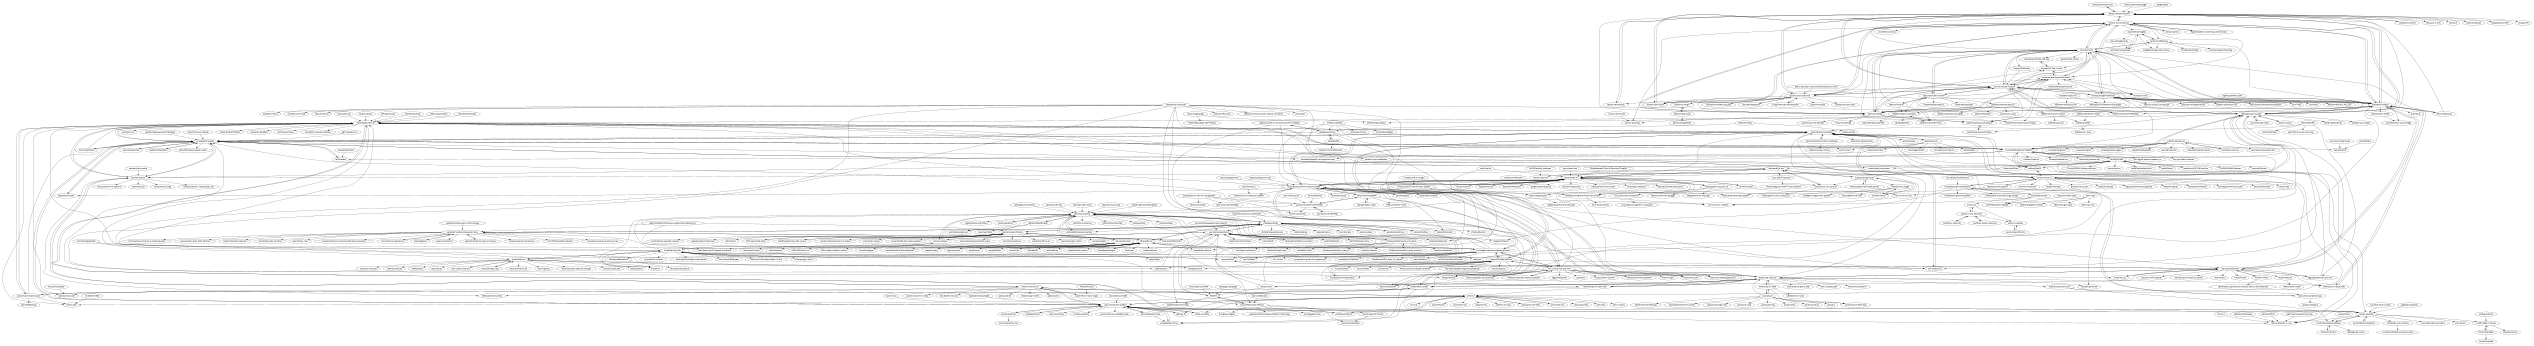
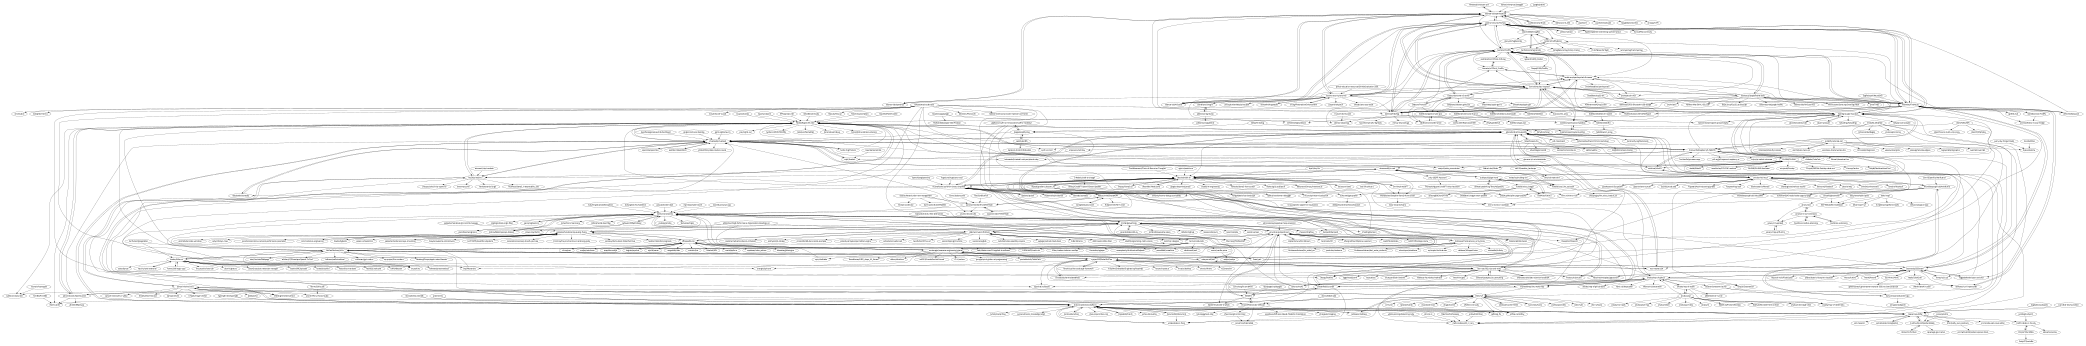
(1008, 318) -> (1091, 309)
